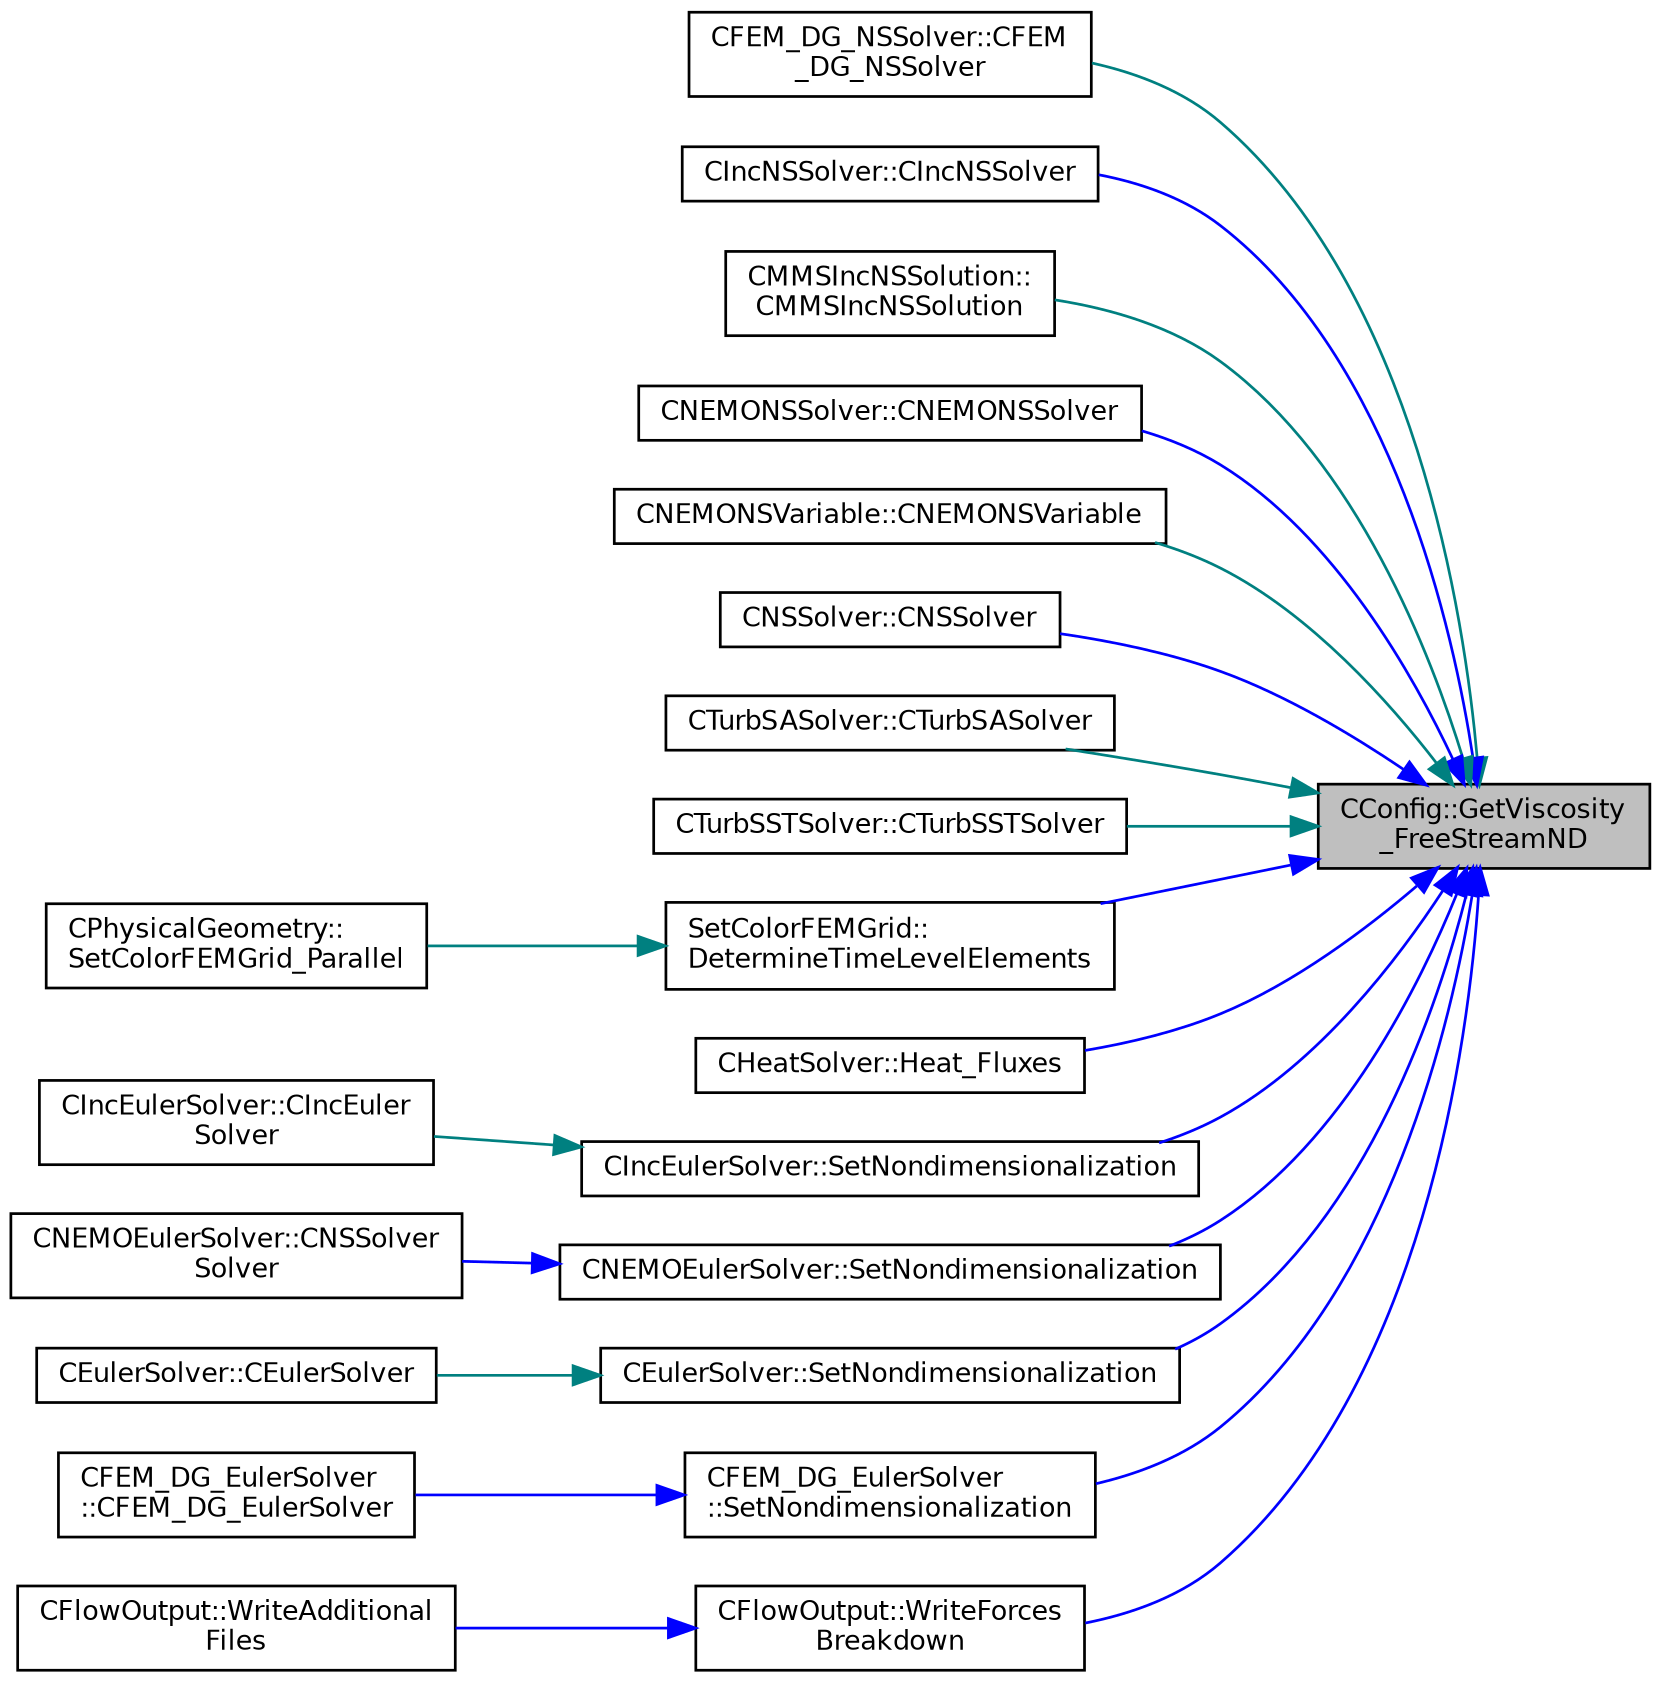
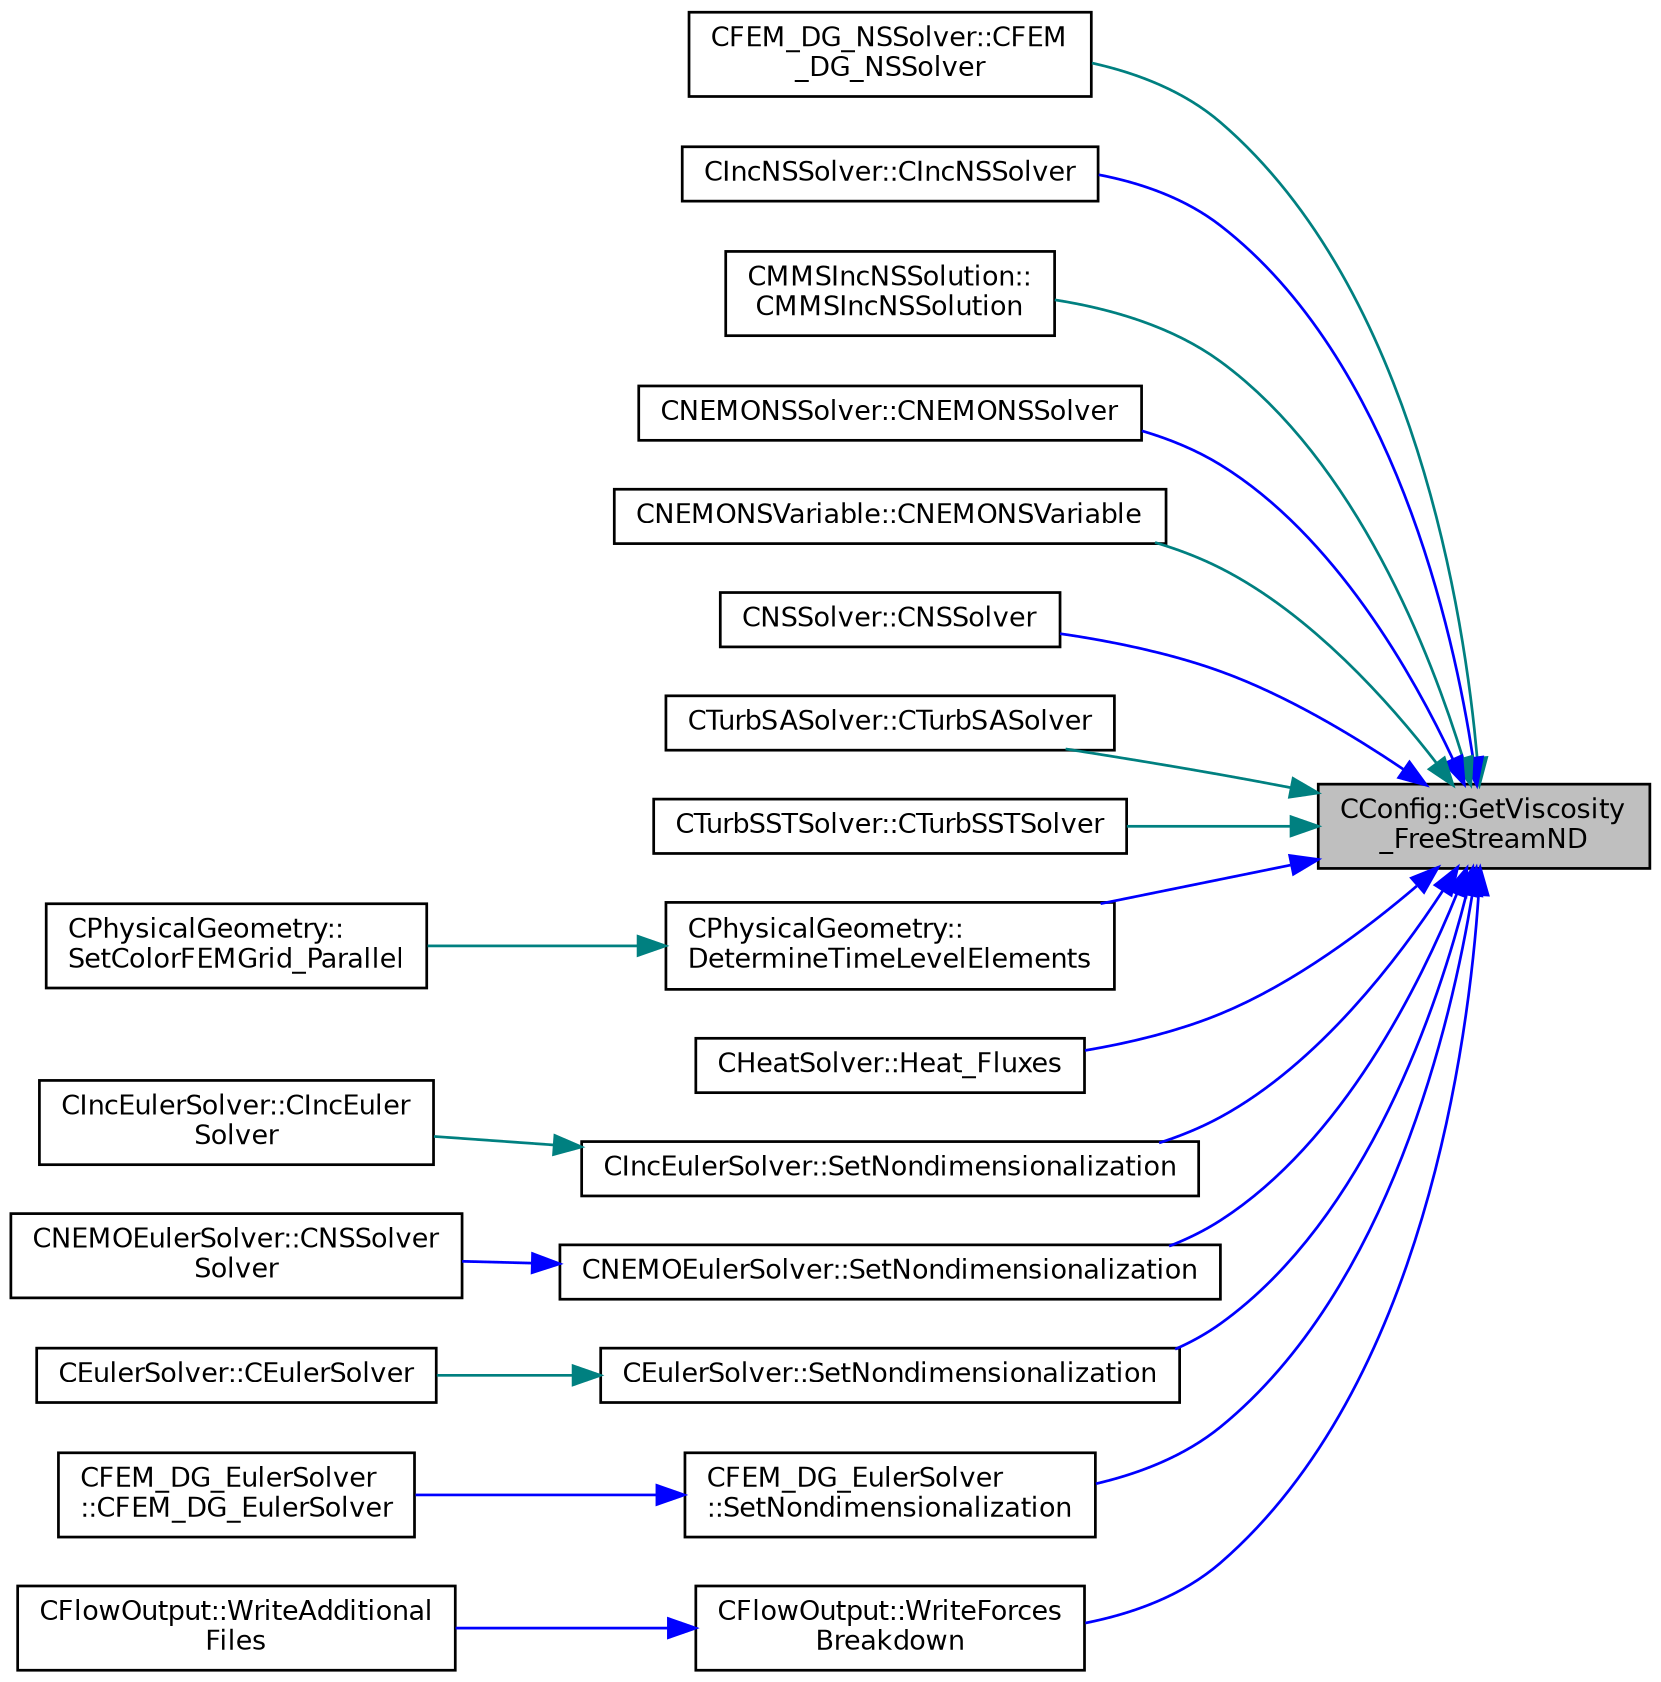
(890, 946) -> (890, 946)
